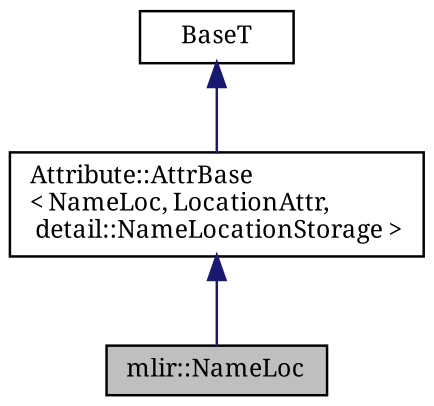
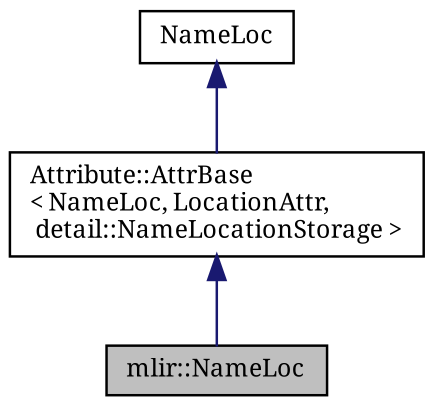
(217, 37) -> (217, 37)
